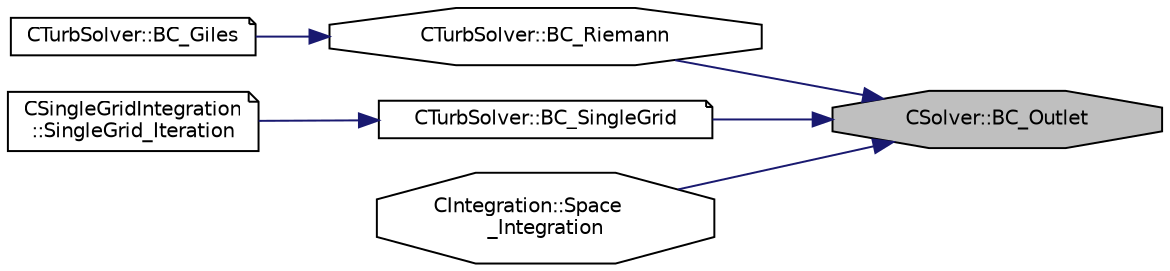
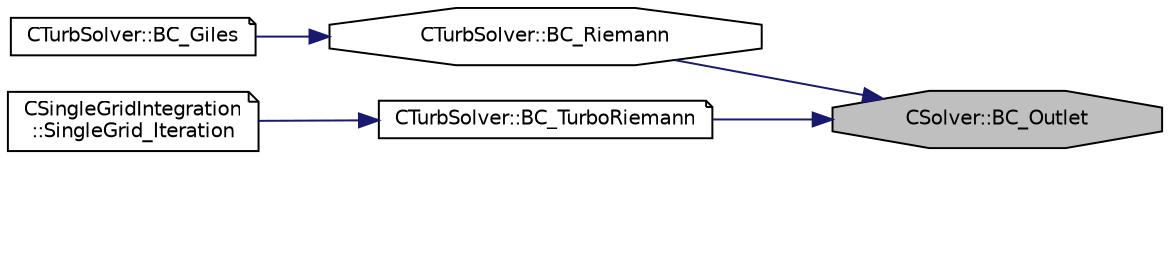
(546, 119) -> (546, 119)
(546, 218) -> none
